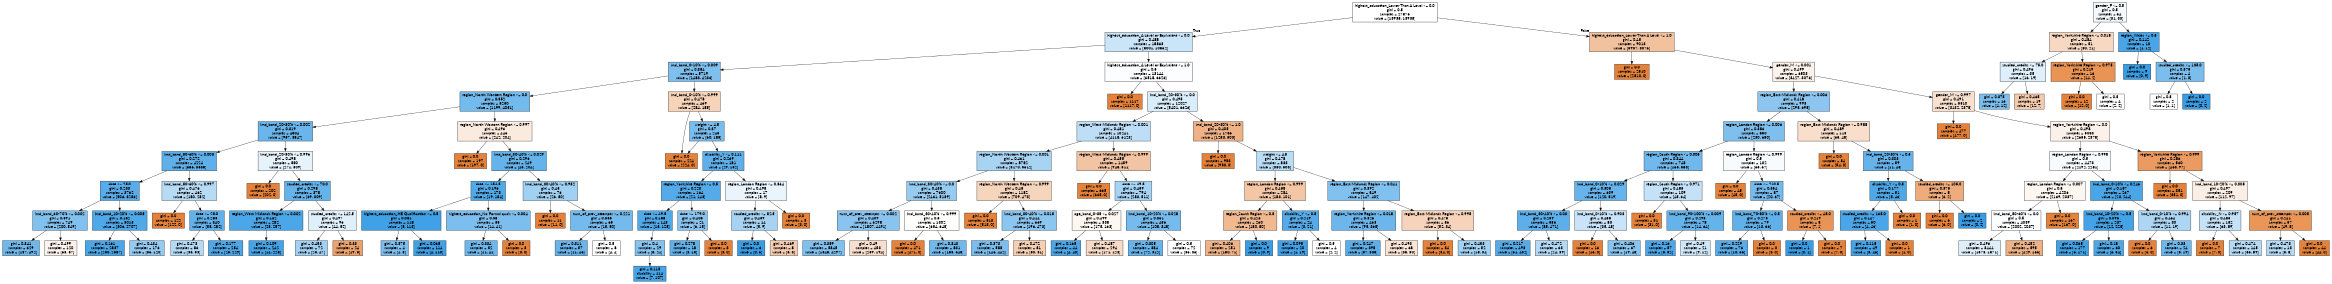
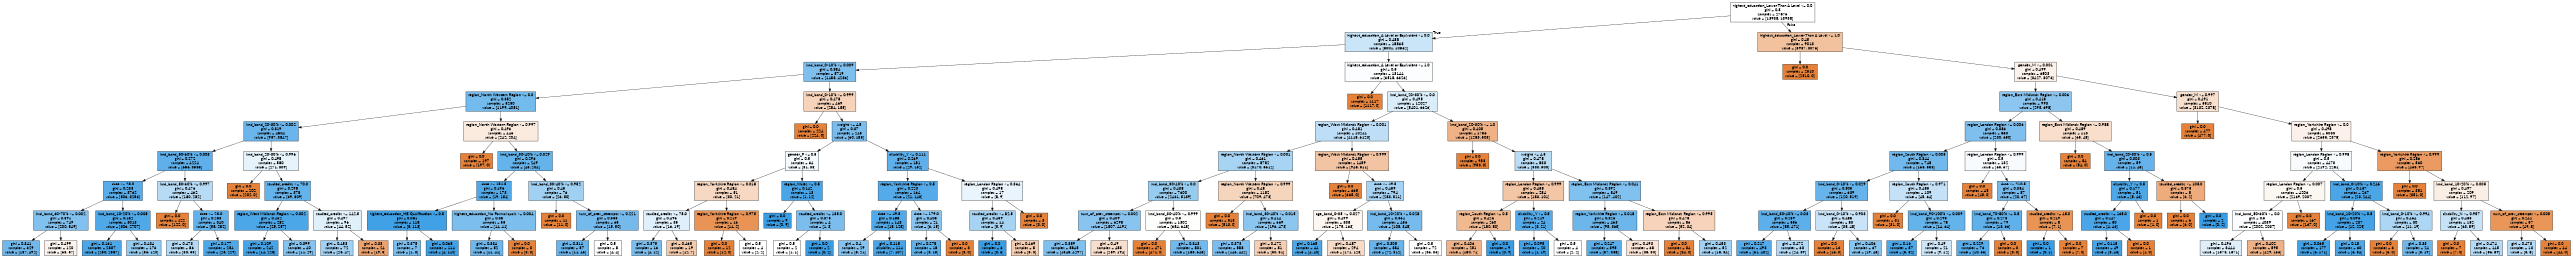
(694, 146) -> (827, 145)
none -> (299, 248)
(395, 248) -> (407, 248)
(2024, 248) -> (2266, 248)
(650, 259) -> (889, 234)
